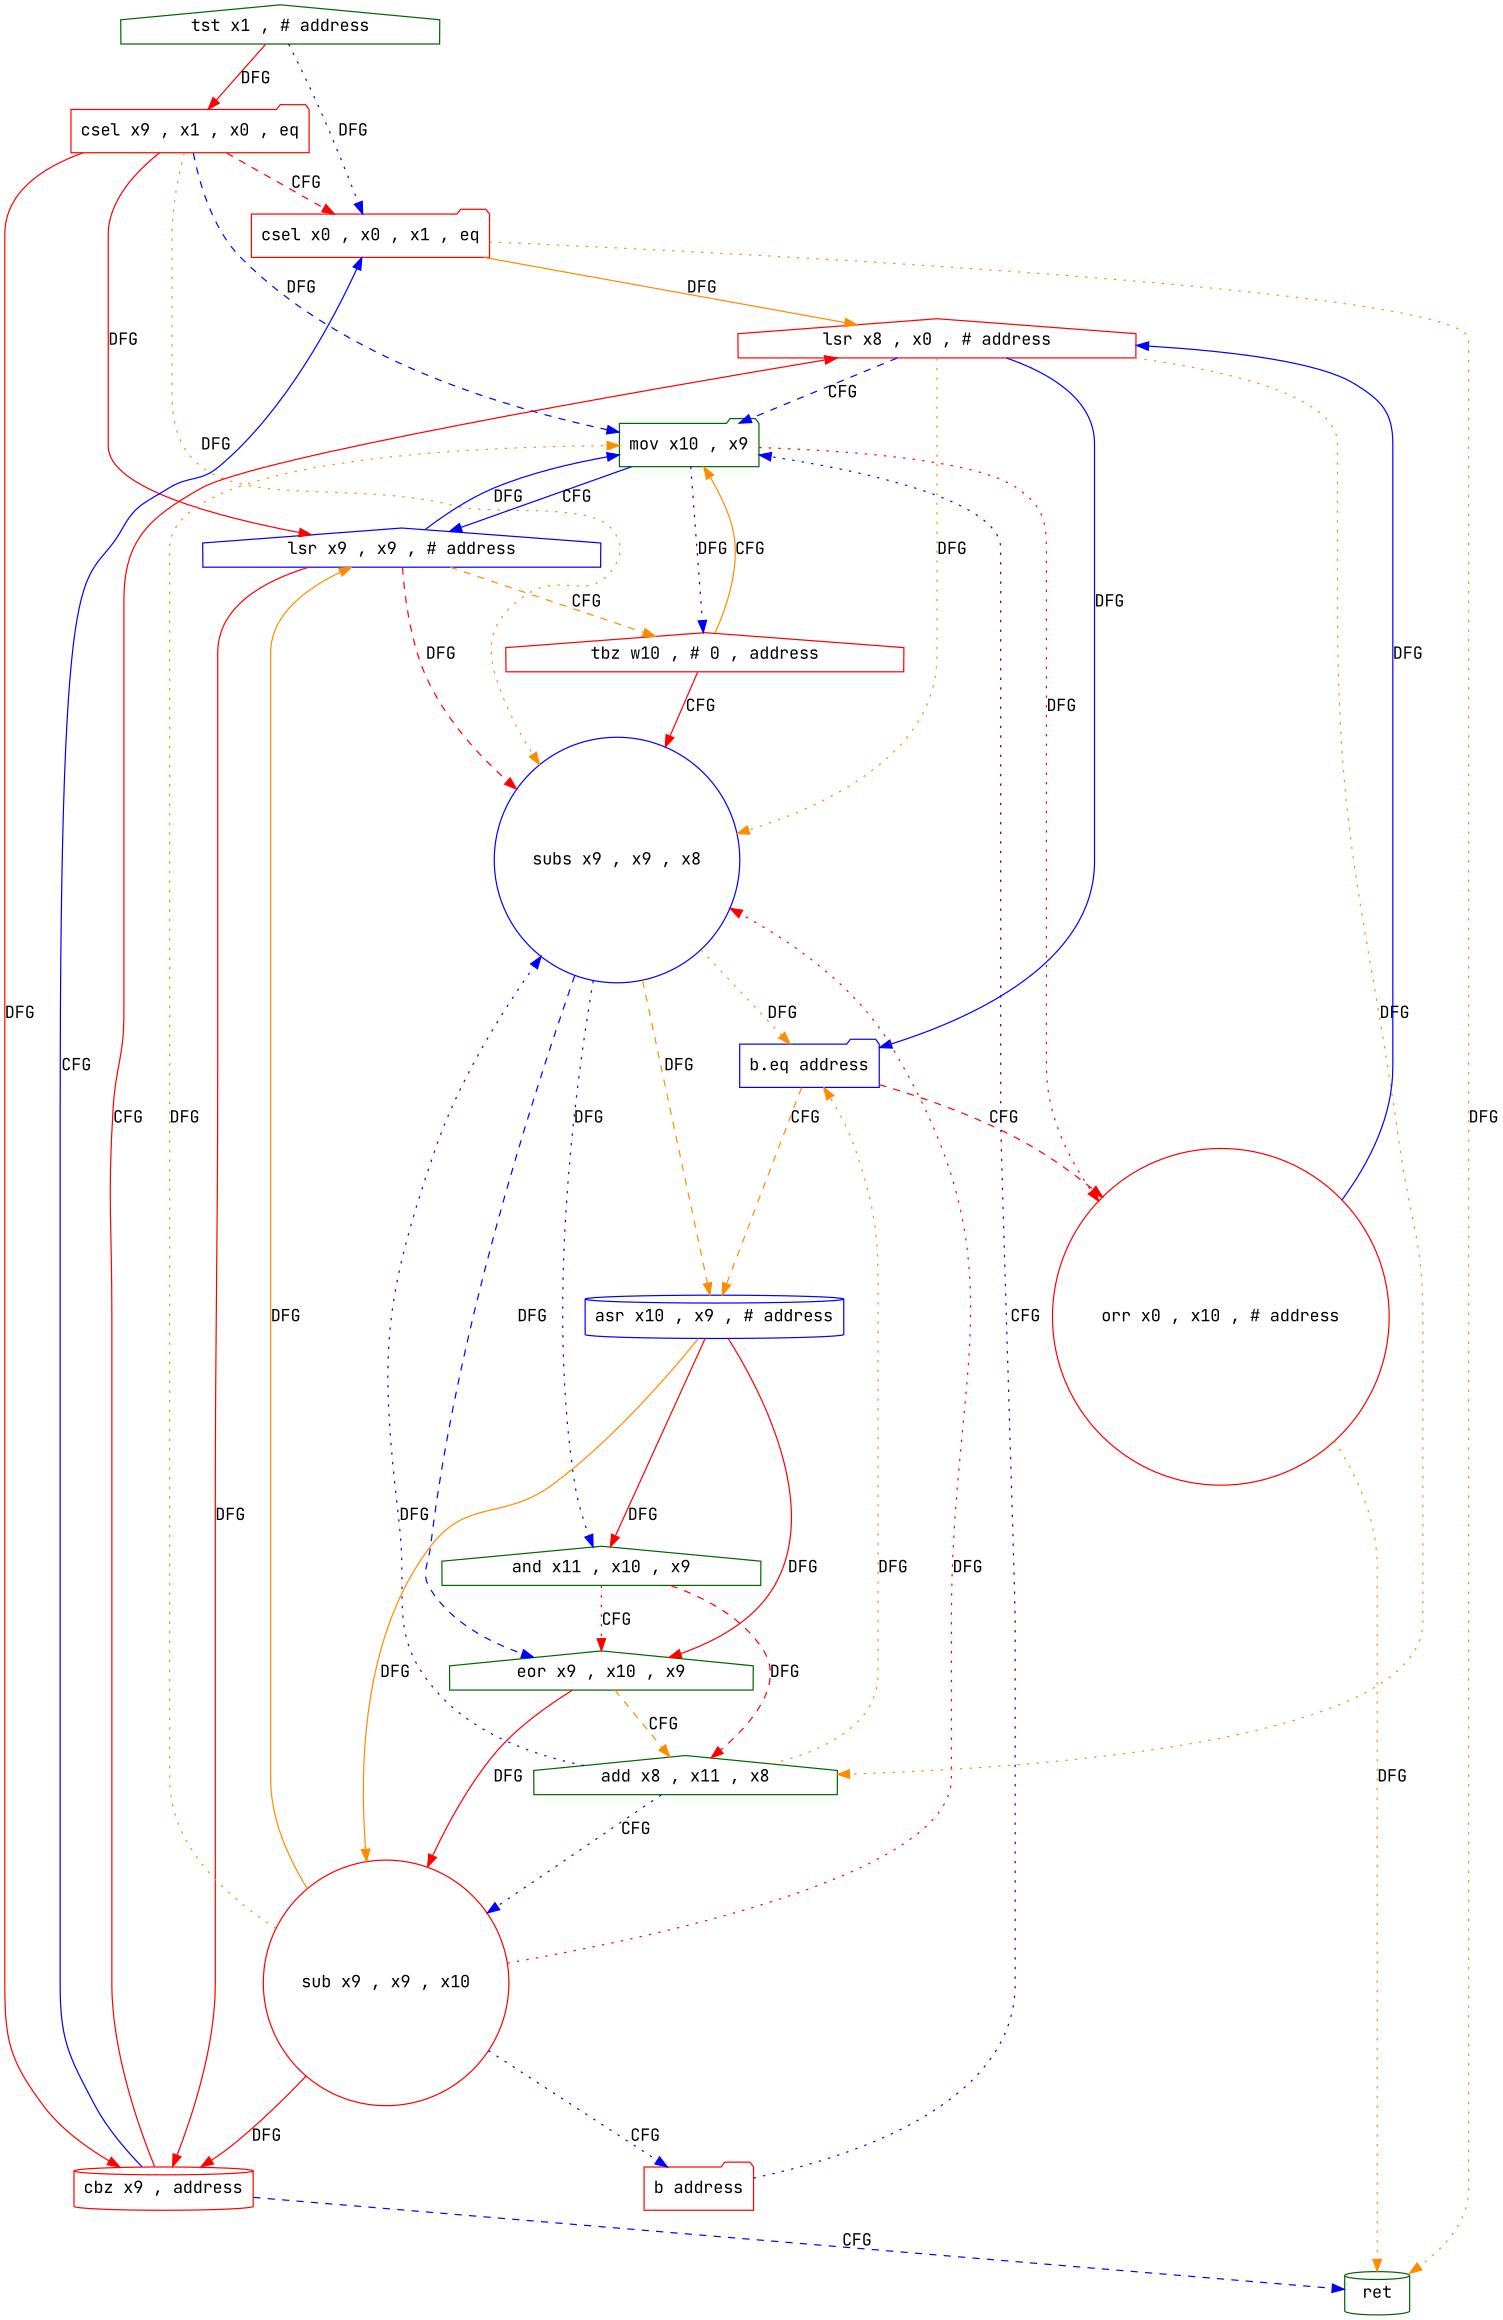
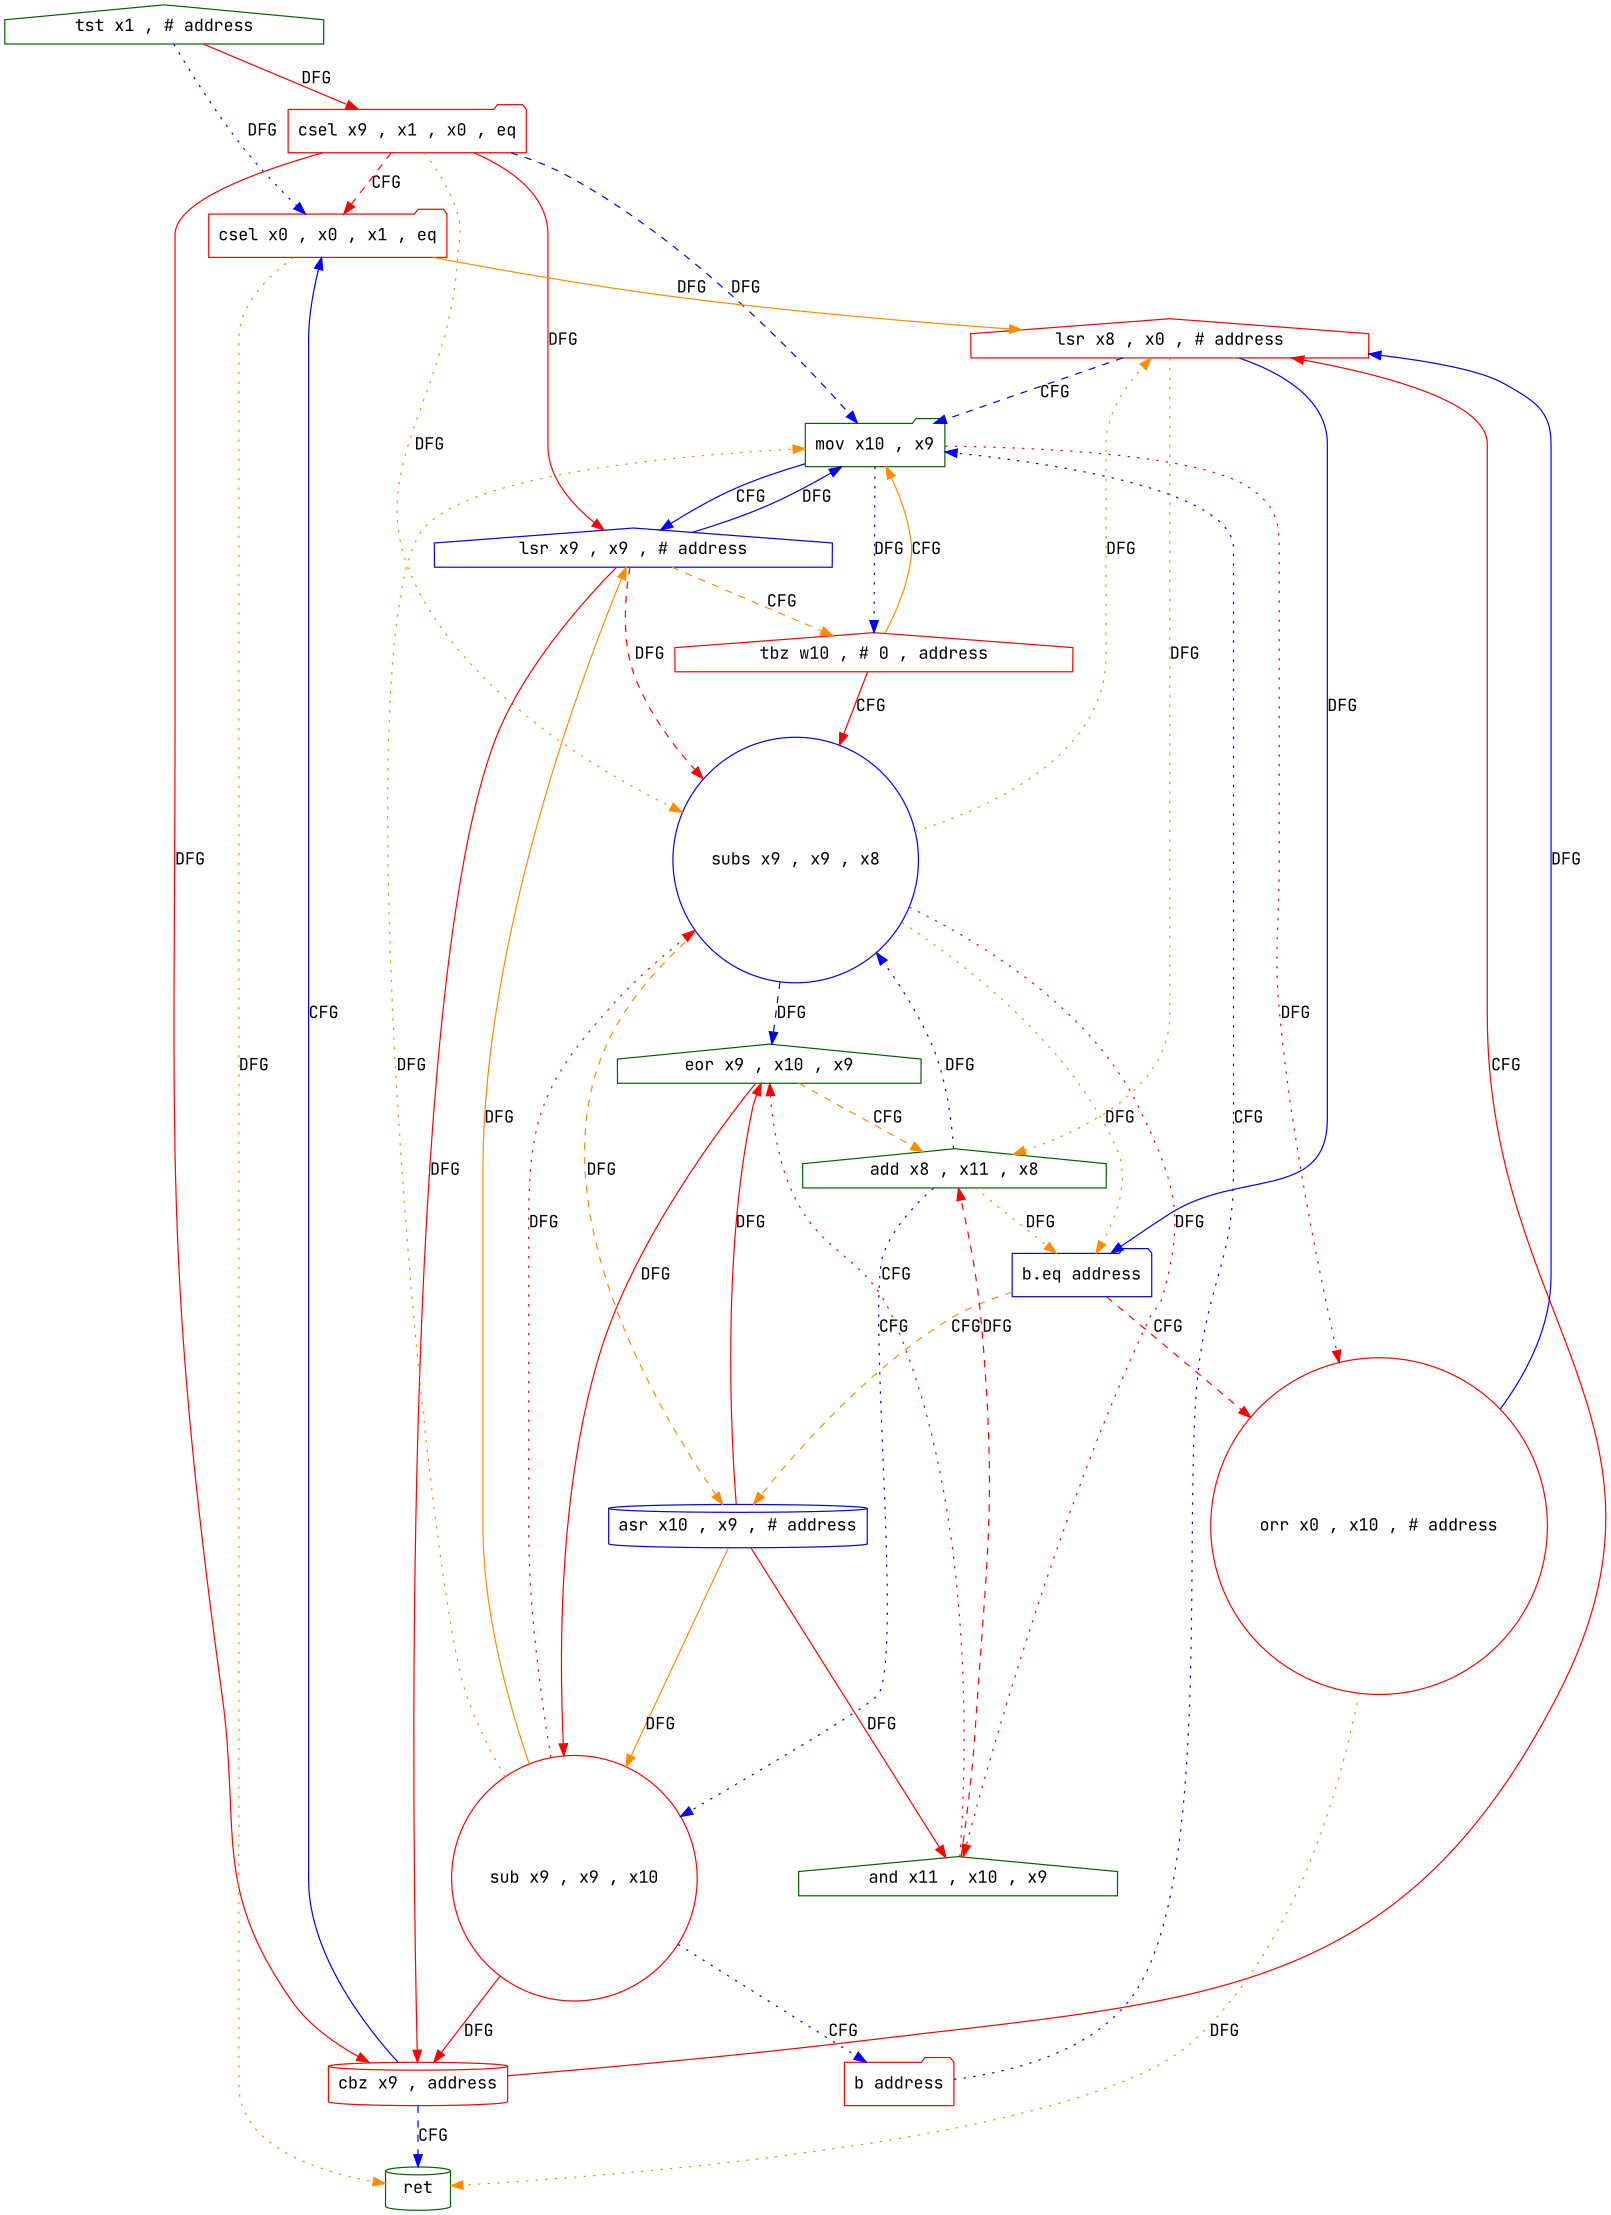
(937, 644) -> (1106, 645)
(564, 1258) -> (1158, 1306)
